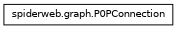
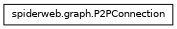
(88, 15) -> (88, 15)
